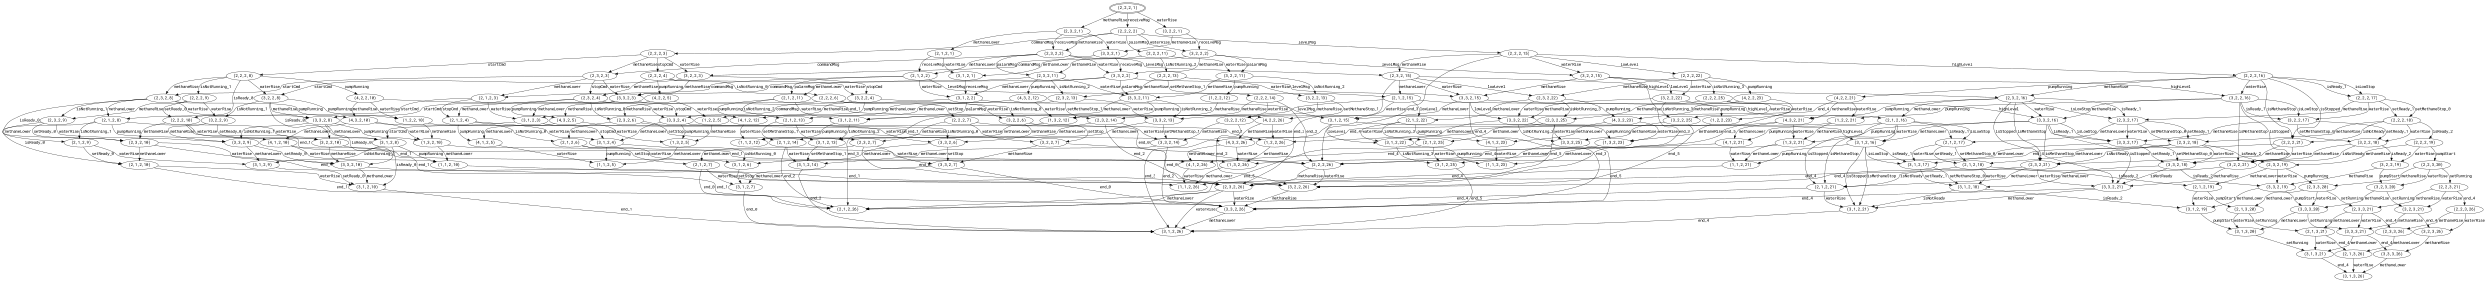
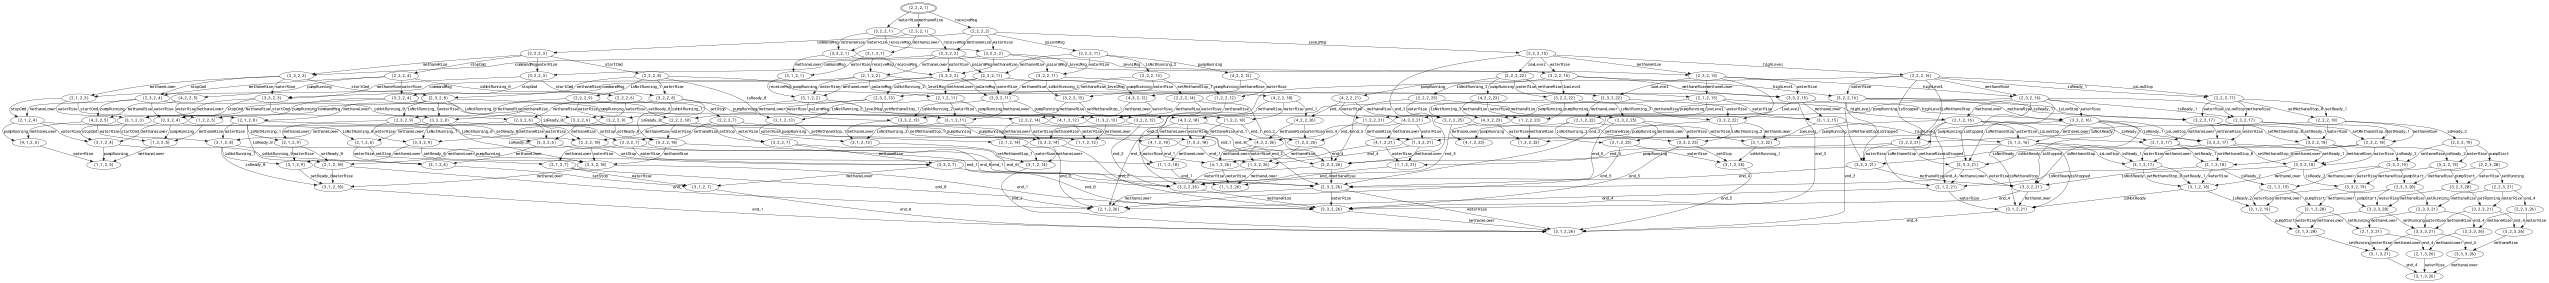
none -> (1241, 76)
(1536, 154) -> (1724, 154)
(1496, 165) -> none
(2316, 176) -> (2414, 176)
